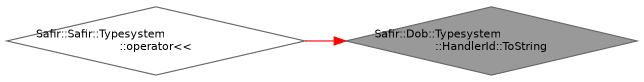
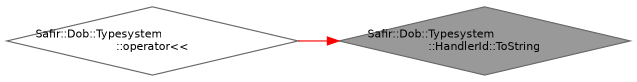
(156, 41) -> (152, 41)
